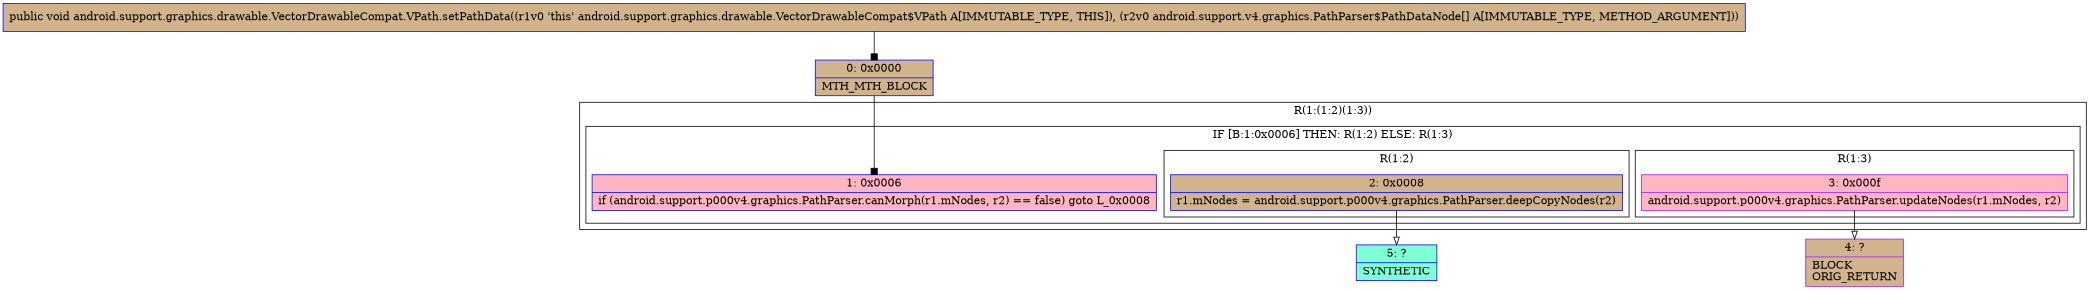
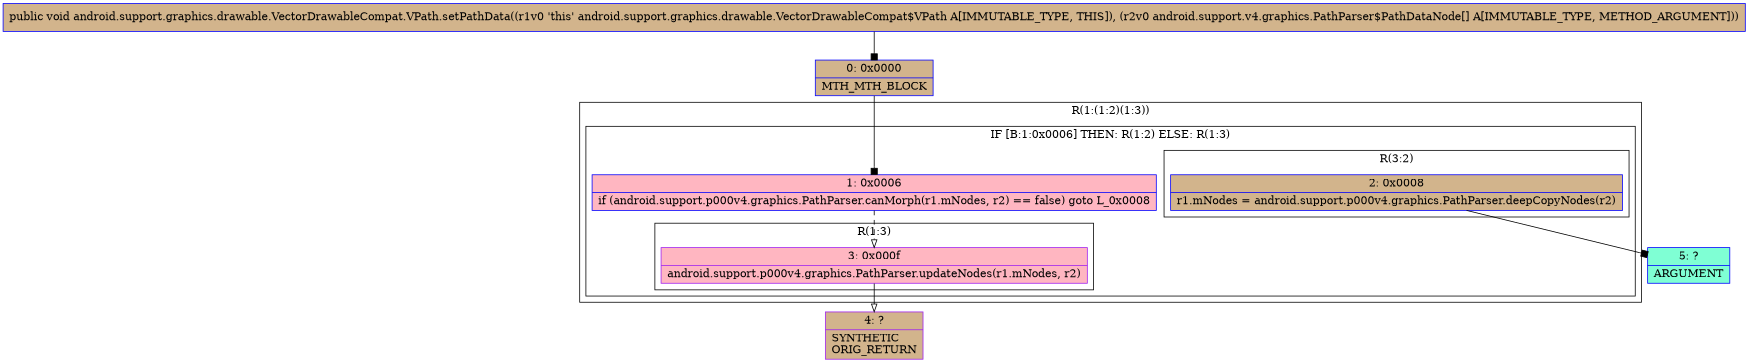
(1397, 159) -> (1397, 159)
(1397, 224) -> (1553, 232)
none -> (874, 228)
(1832, 265) -> (866, 338)
(1397, 271) -> (1689, 274)
